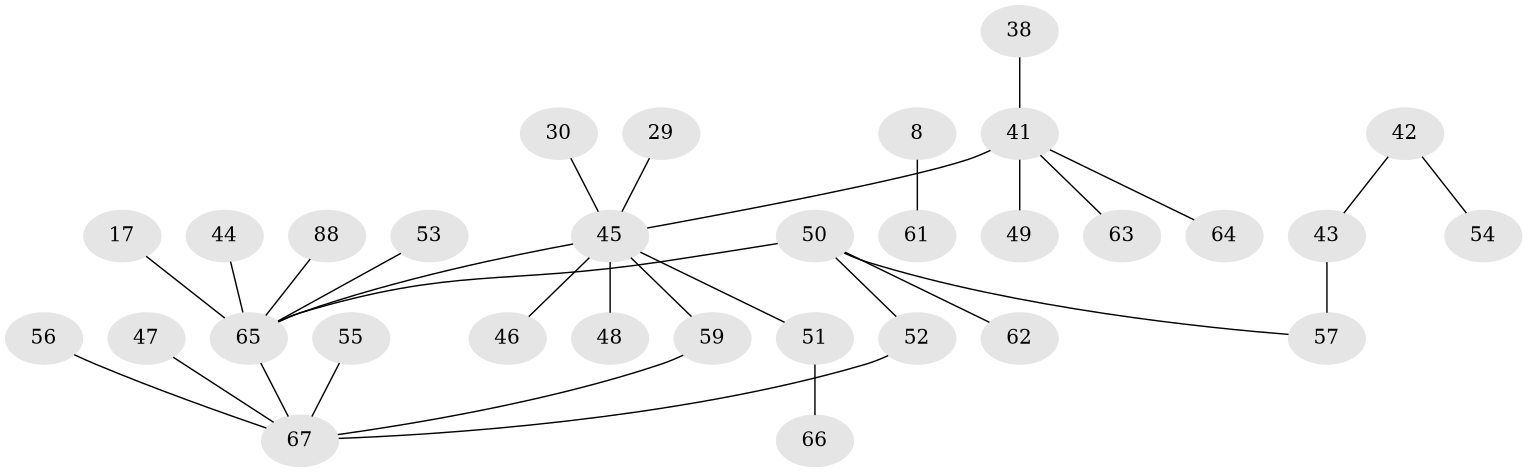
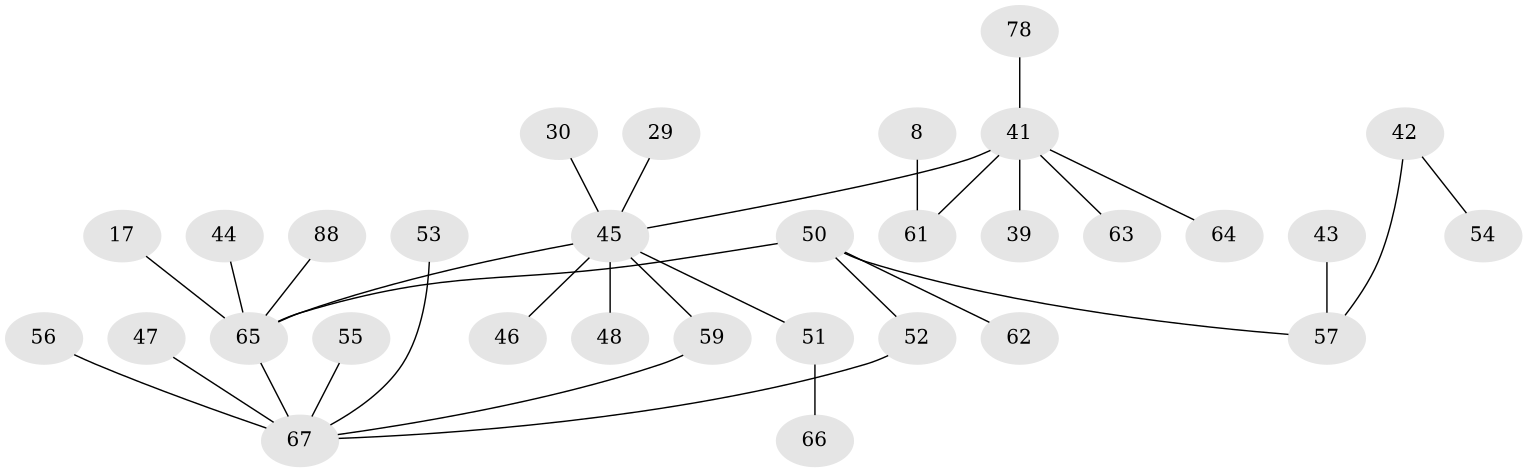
(1020, 31) -> (1020, 31)
none -> (969, 185)
(1366, 185) -> (1385, 242)
(1020, 236) -> (1020, 236)
(339, 287) -> (405, 359)
